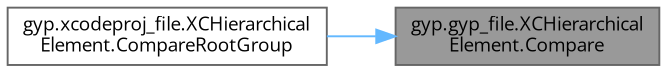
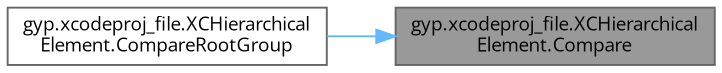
(527, 36) -> (555, 36)
